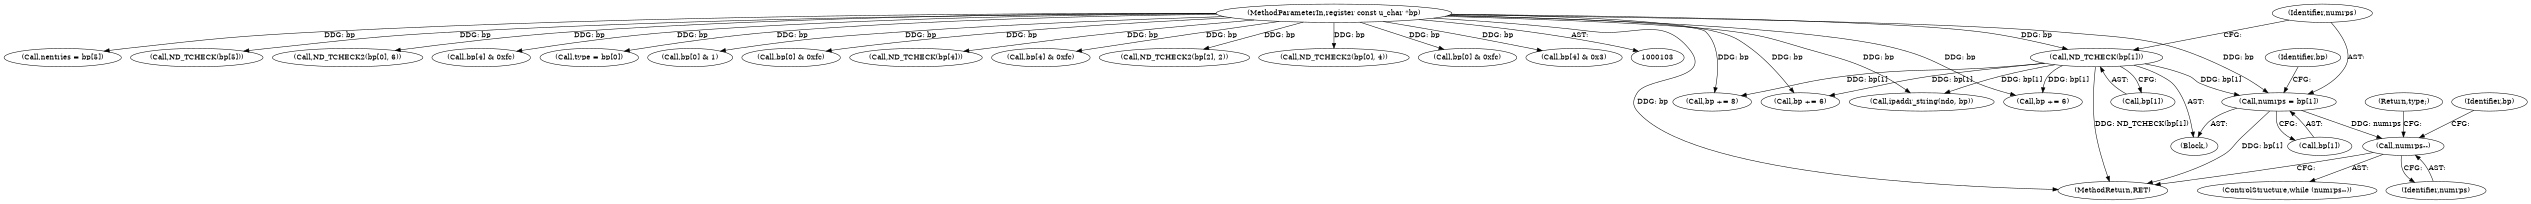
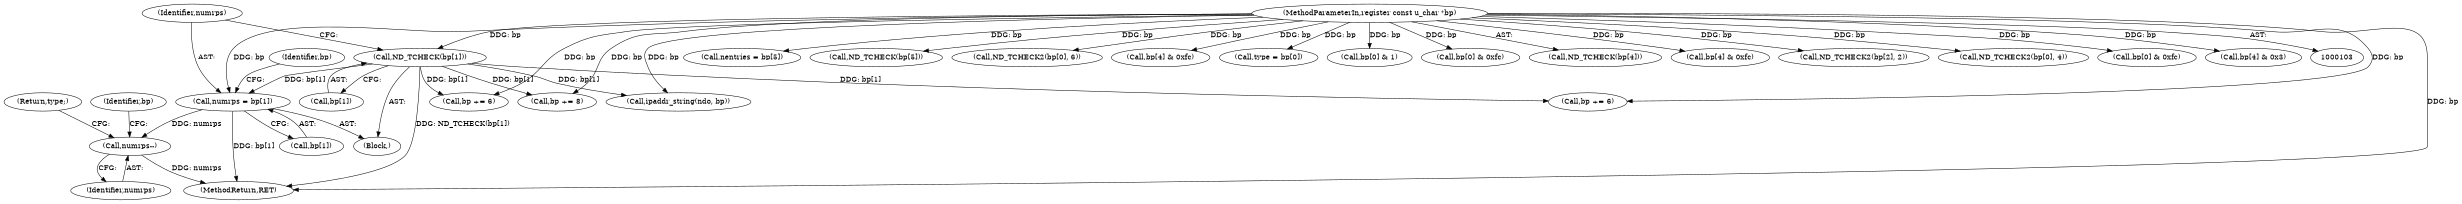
(1143, 35) -> (1506, 35)
(2307, 168) -> (197, 168)
(2287, 191) -> none
